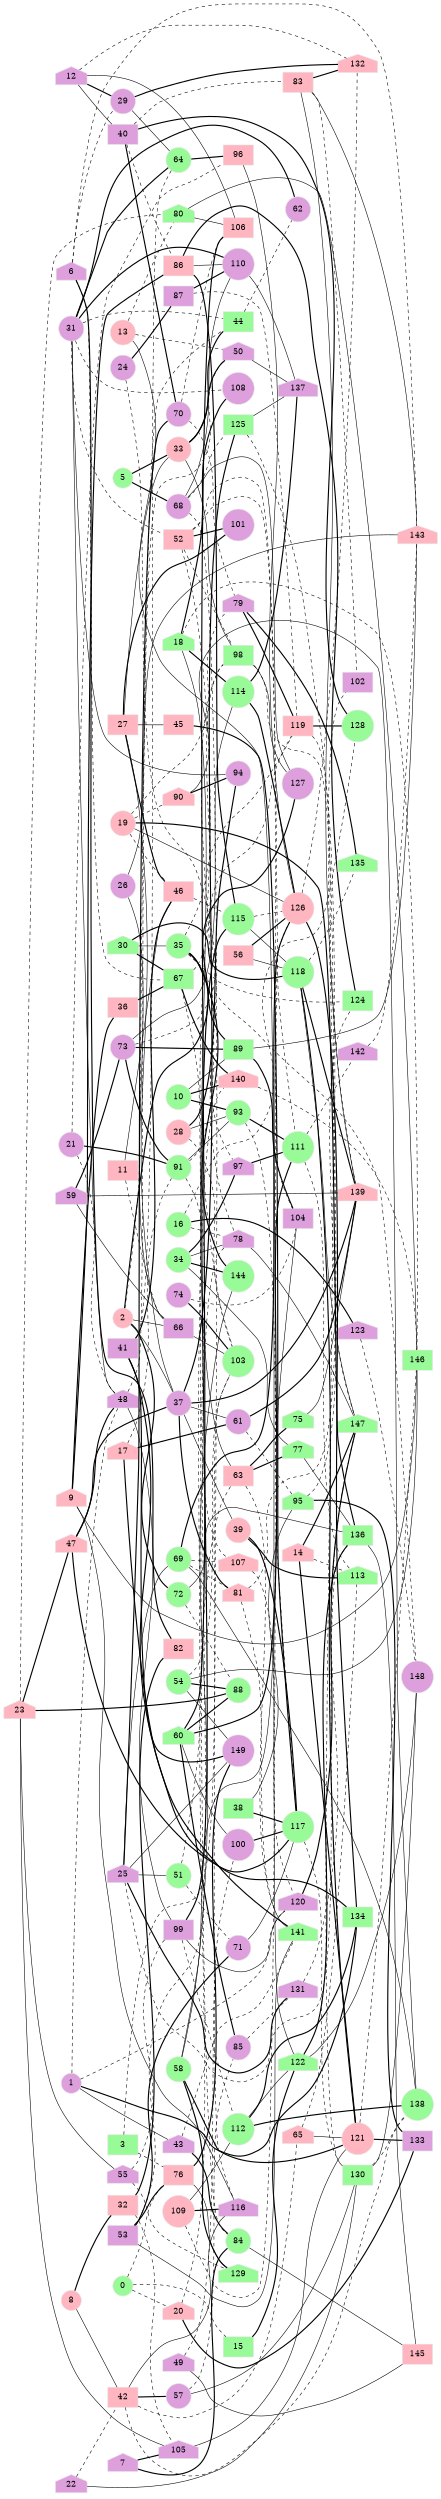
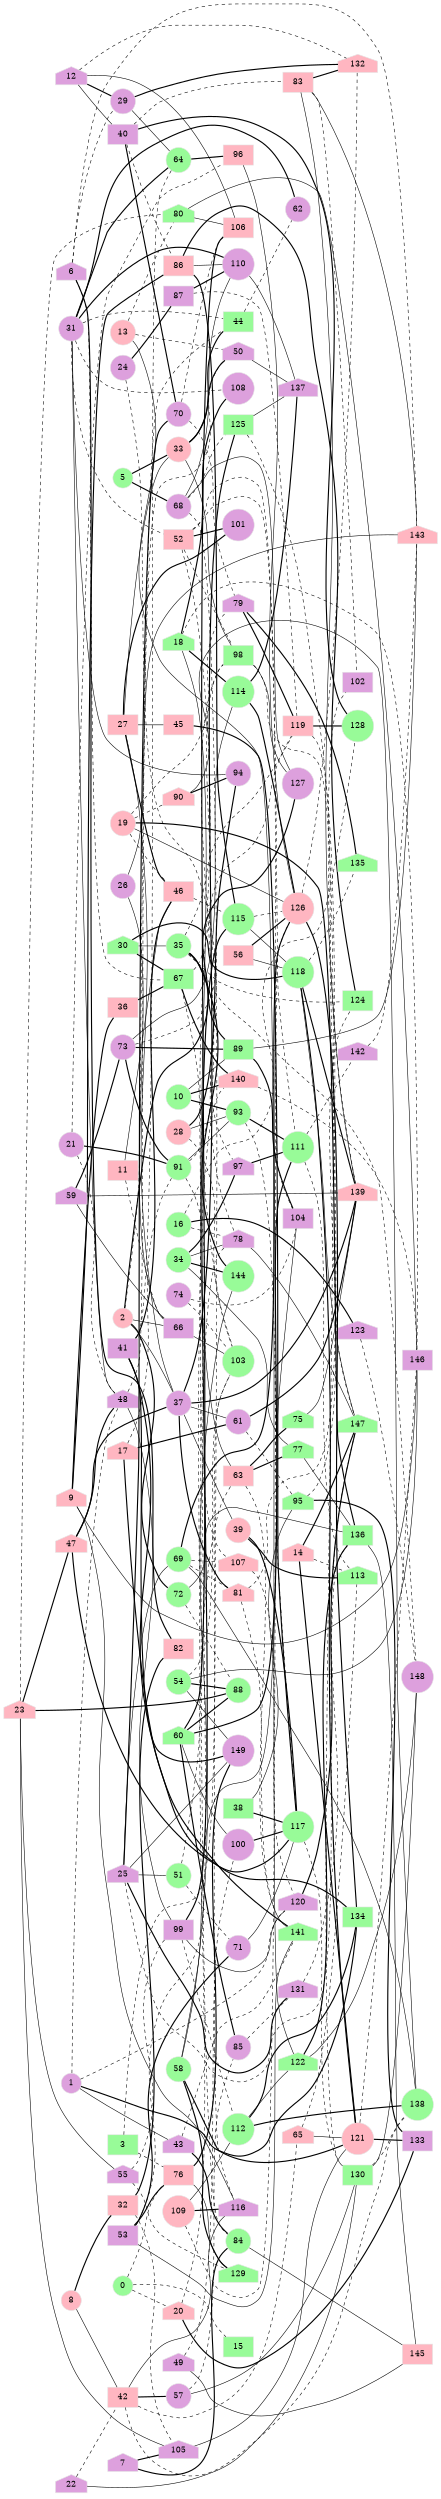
(211, 1328) -> (211, 1328)
(417, 1360) -> (417, 1360)
(276, 2225) -> none
